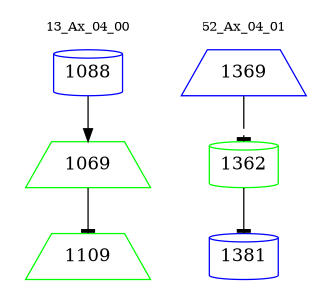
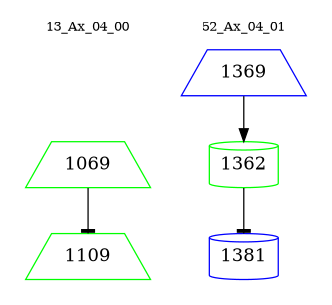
(88, 73) -> none
(244, 112) -> (244, 112)
